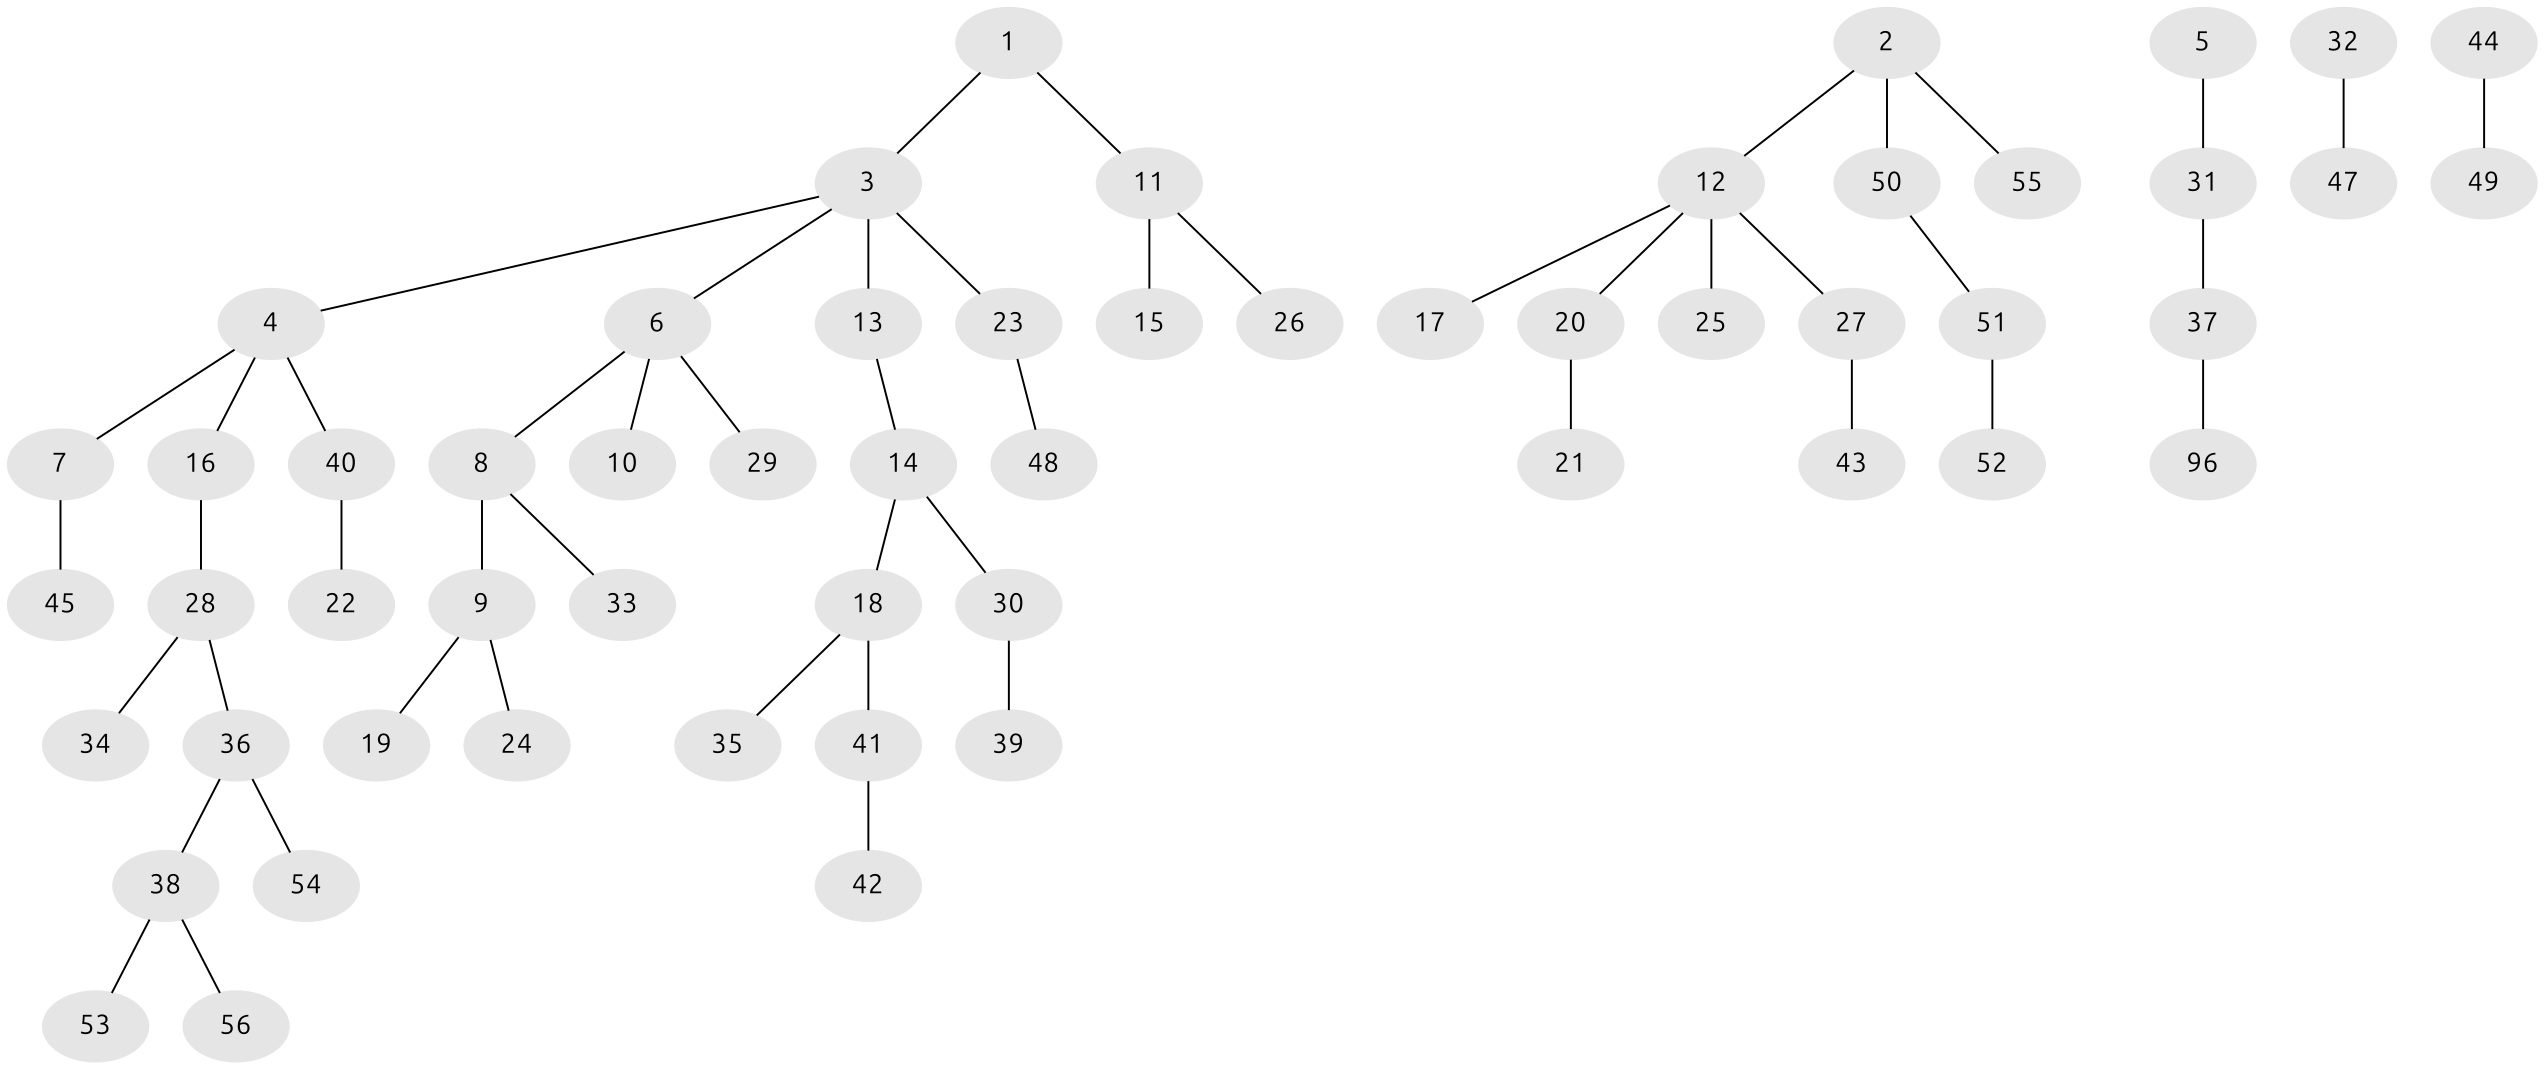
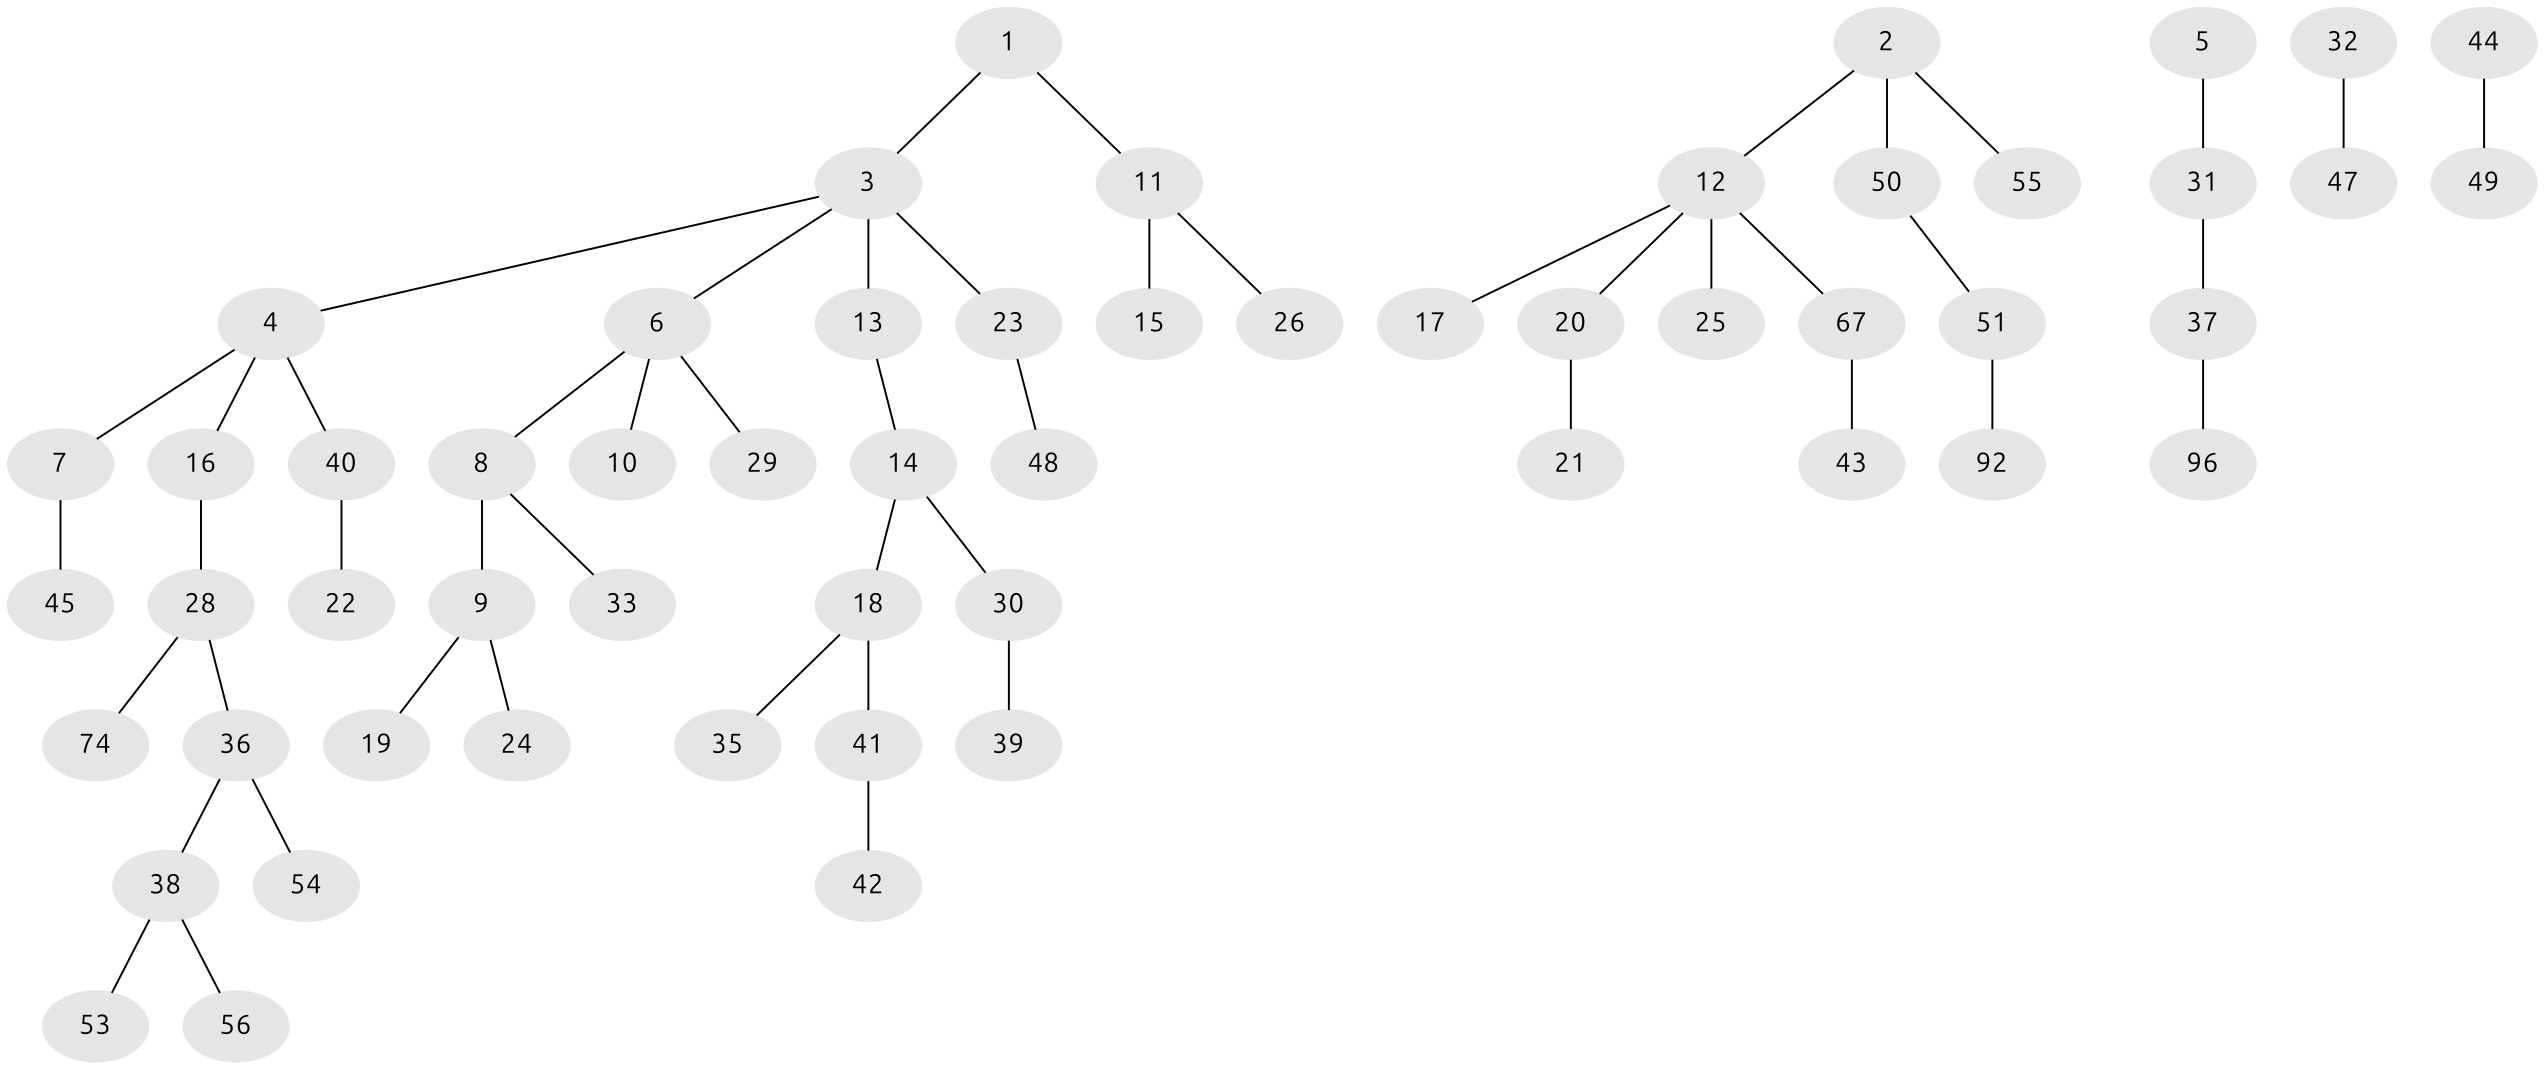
(1852, 324) -> (1852, 324)
(1992, 464) -> (1992, 464)
(96, 745) -> (96, 745)
